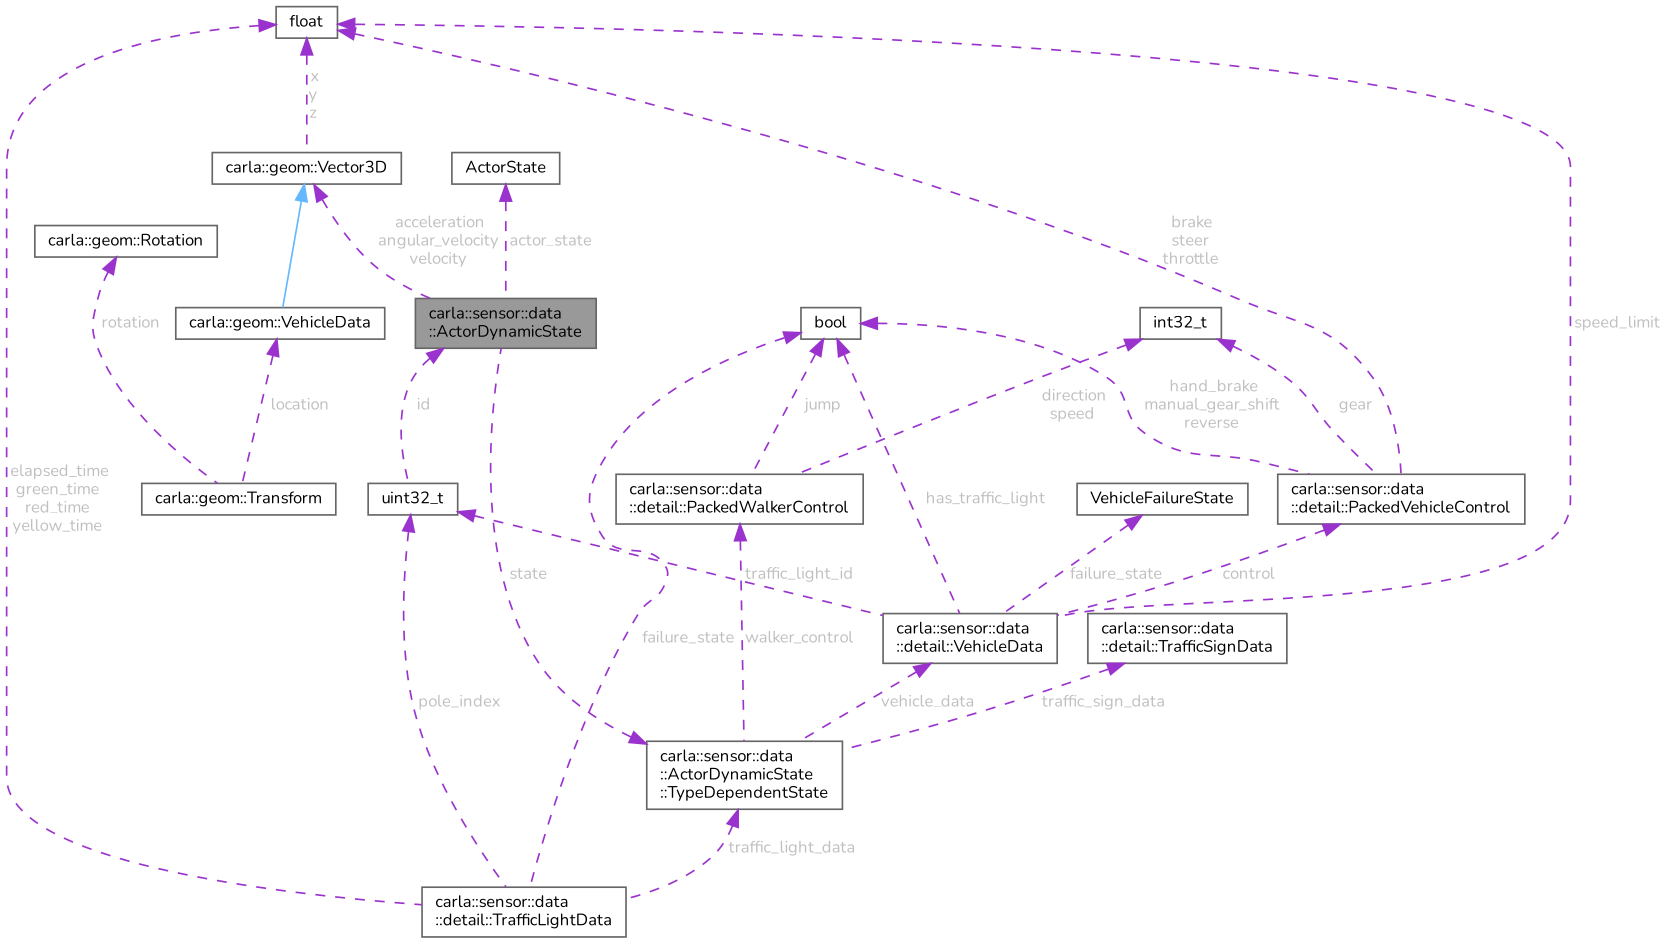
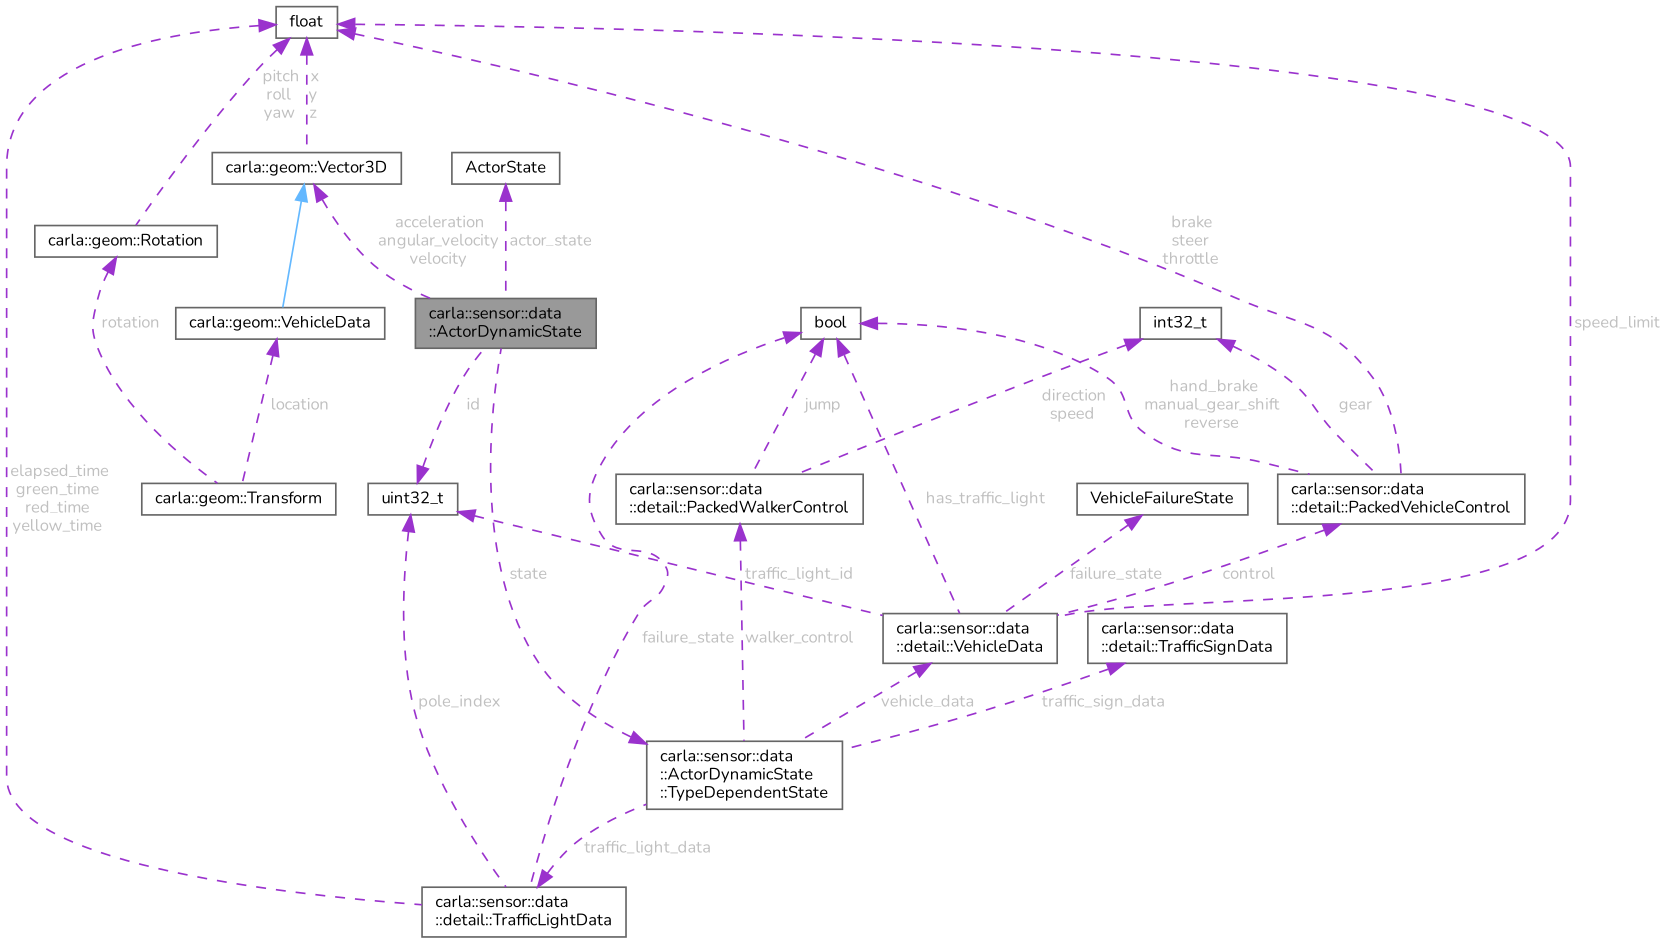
none -> (203, 134)
(402, 417) -> (448, 405)
(688, 874) -> (592, 832)
